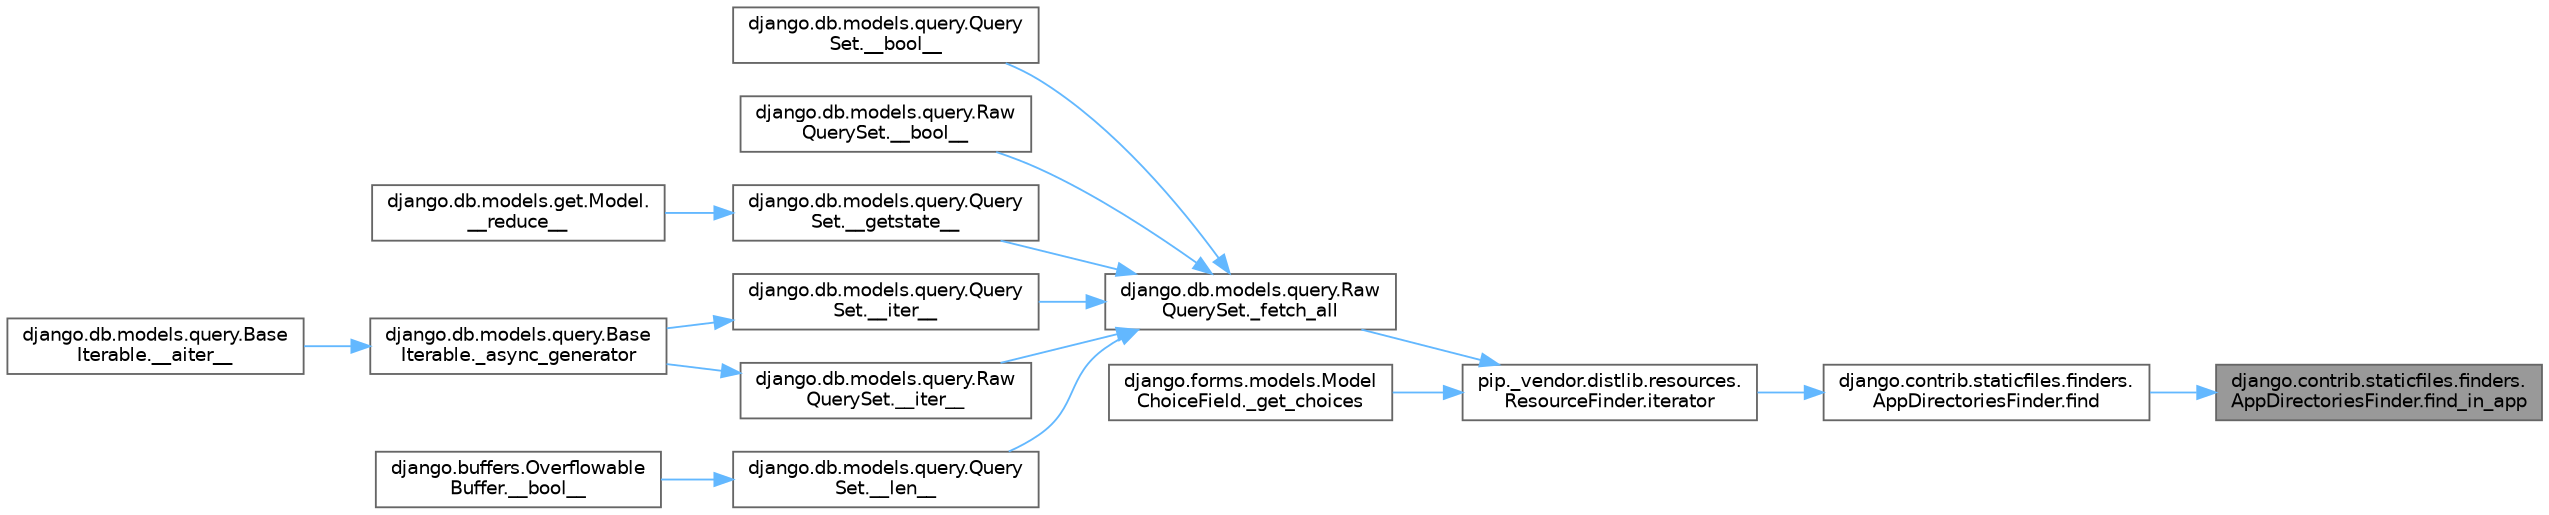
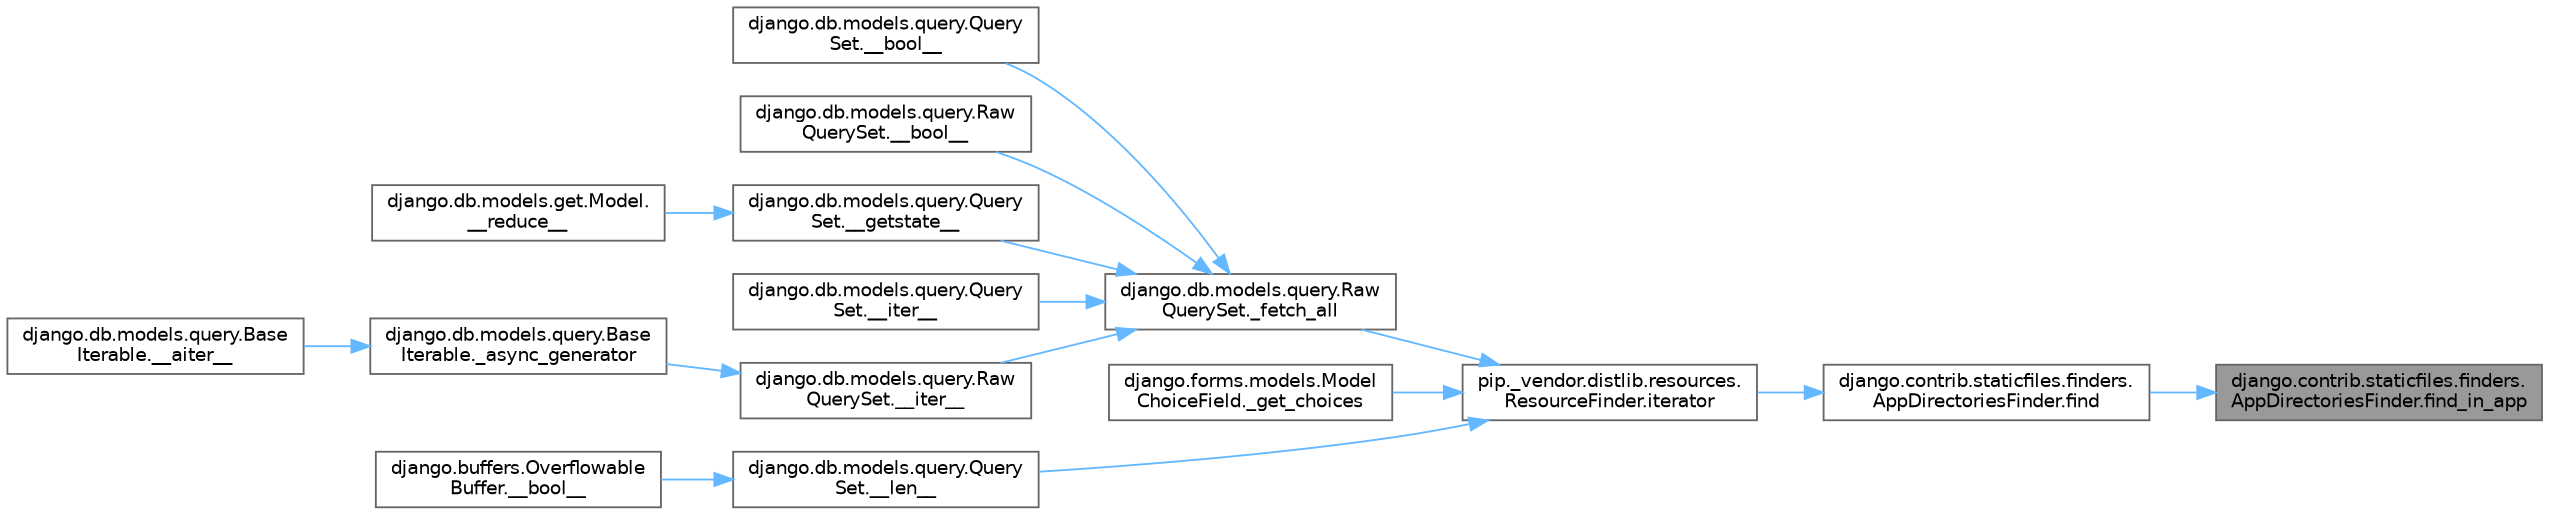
(691, 325) -> none
(1069, 399) -> (1255, 454)
